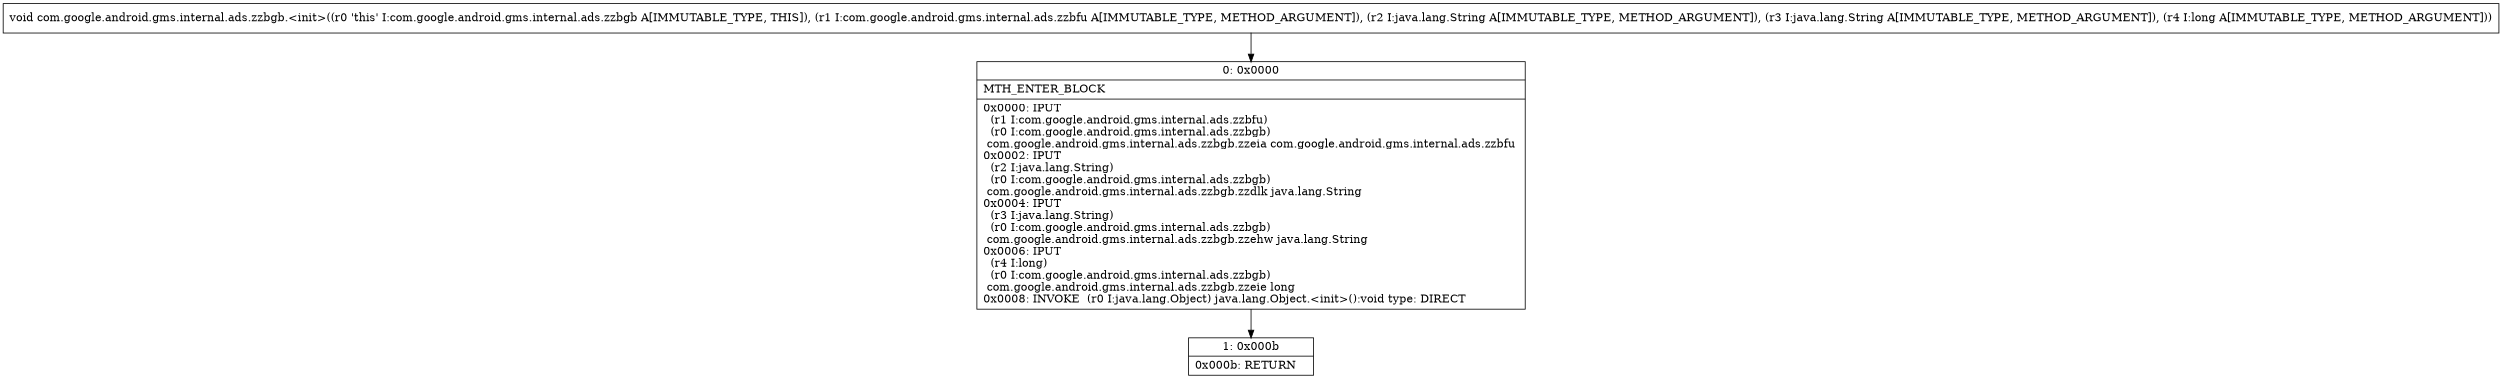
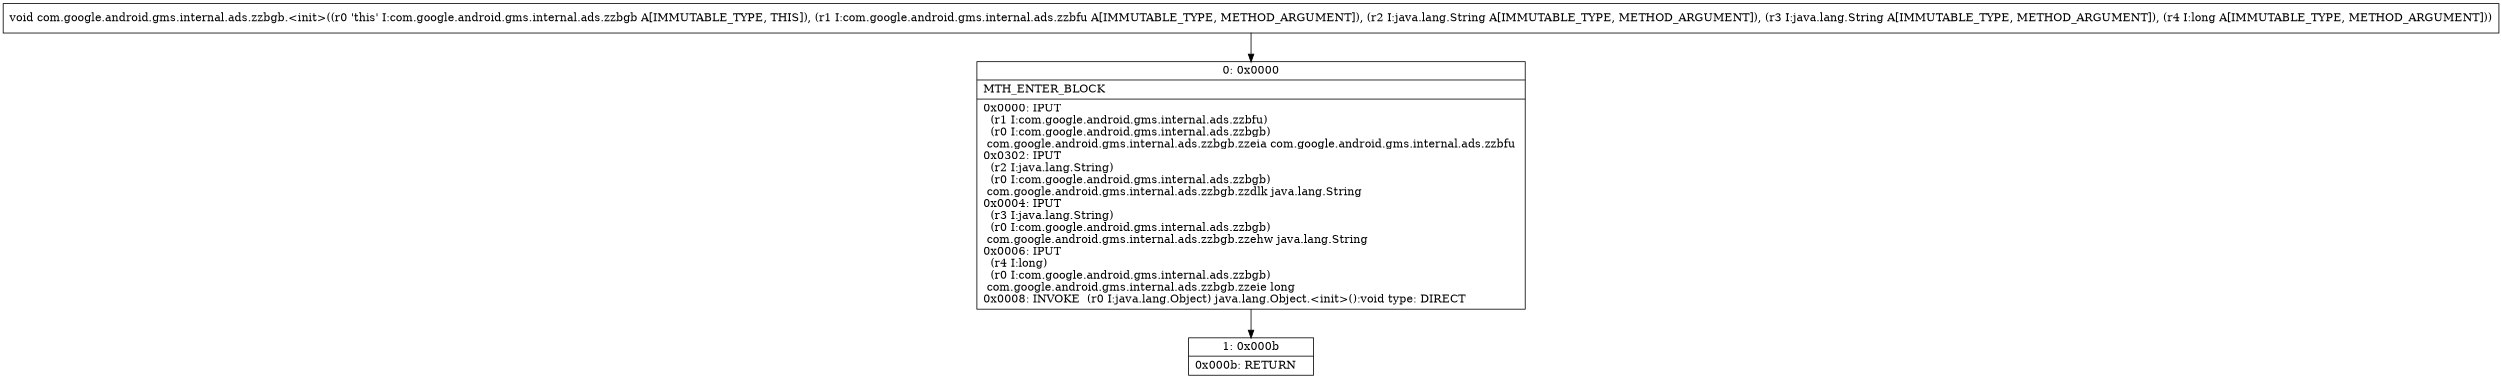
(1026, 156) -> (1026, 156)
